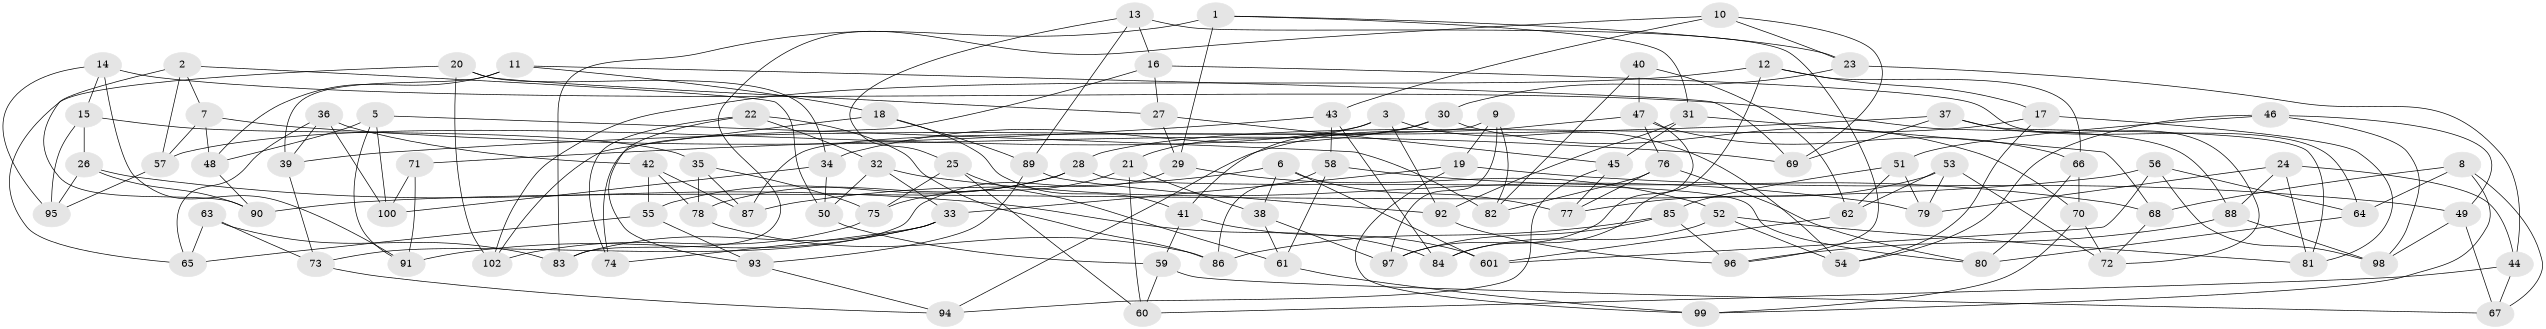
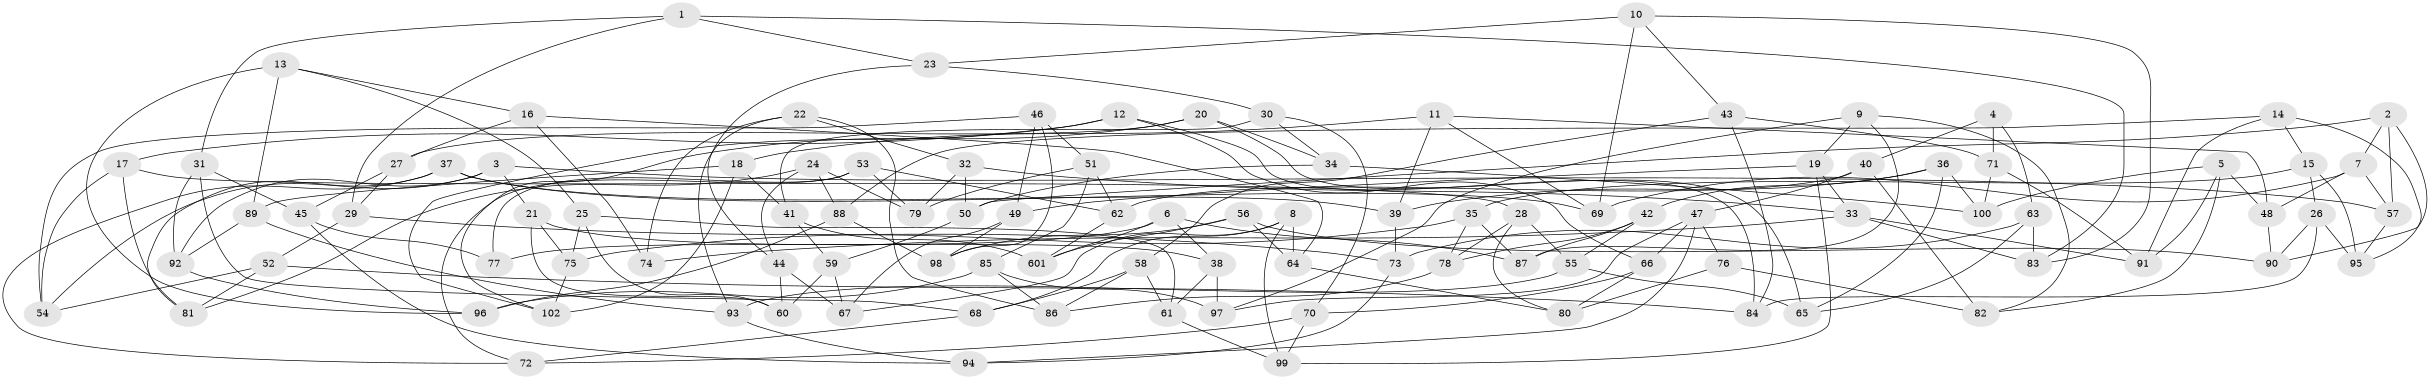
none -> (1993, 115)
(1611, 192) -> none
